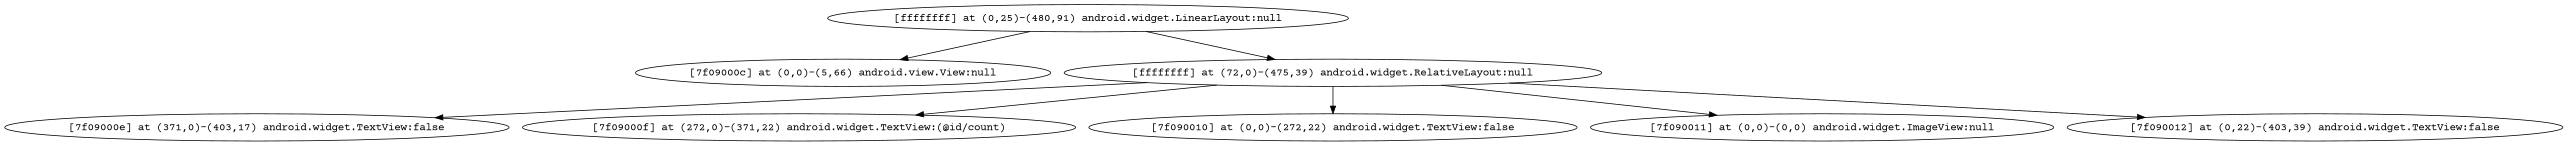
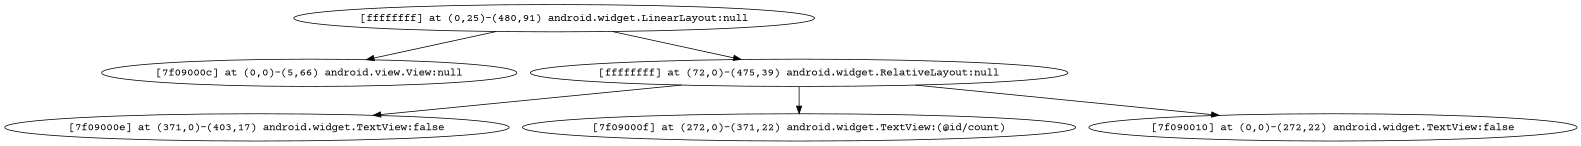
(1822, 127) -> none
(2315, 127) -> none
